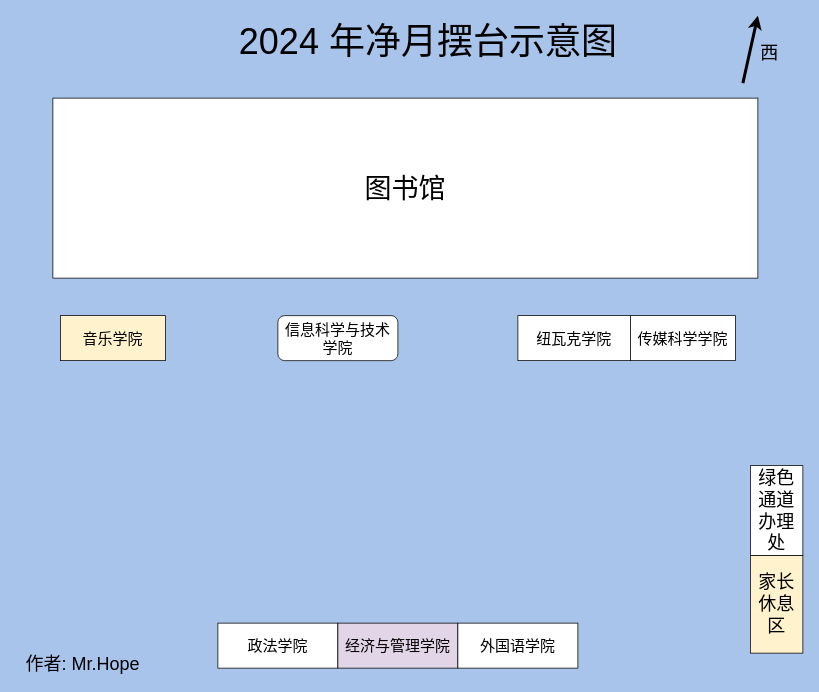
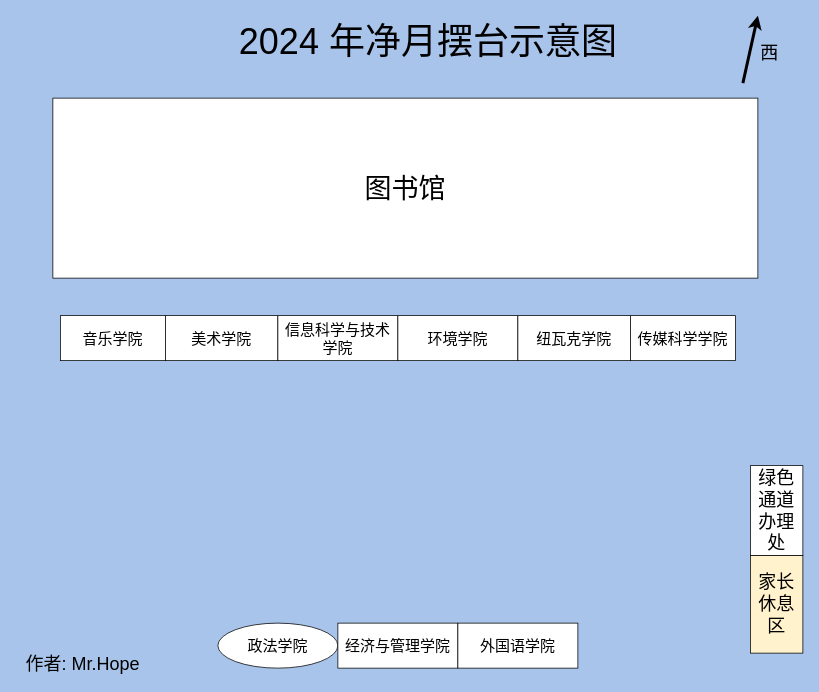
(113, 338) -> (113, 338)
none -> (222, 338)
(338, 338) -> (338, 338)
none -> (458, 338)
(278, 645) -> (278, 645)
(398, 645) -> (398, 645)
